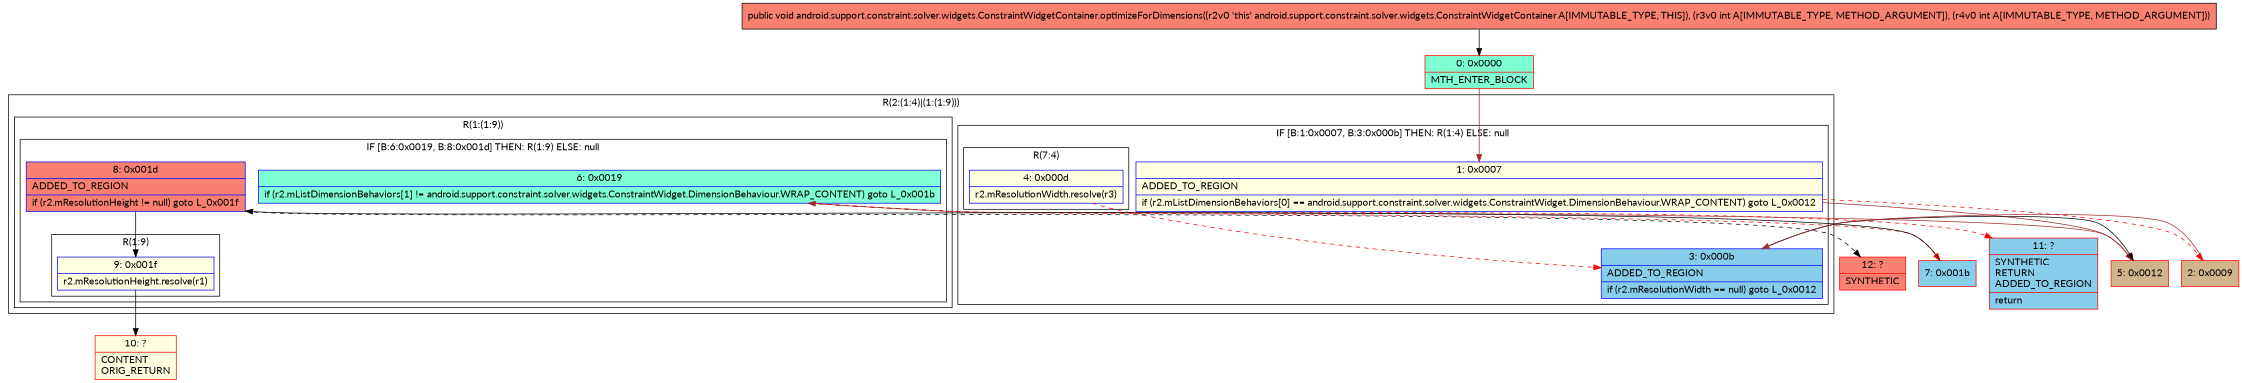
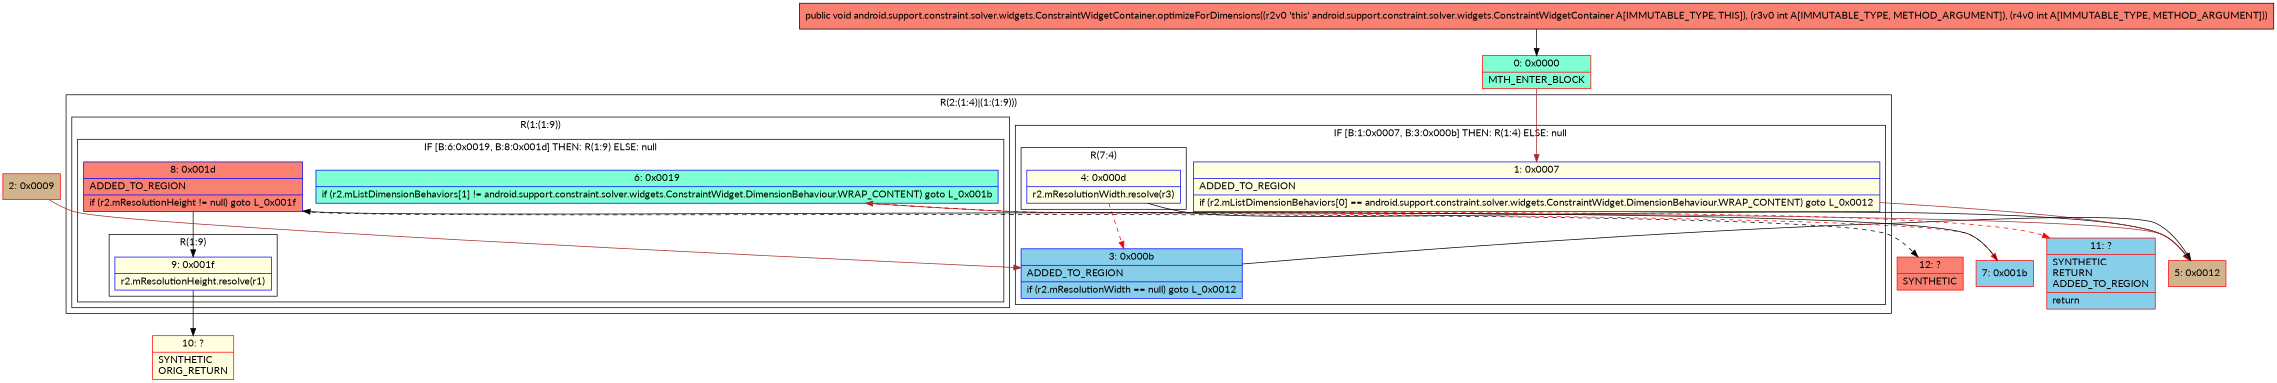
(2005, 210) -> none
none -> (1802, 212)
(125, 360) -> (186, 360)
